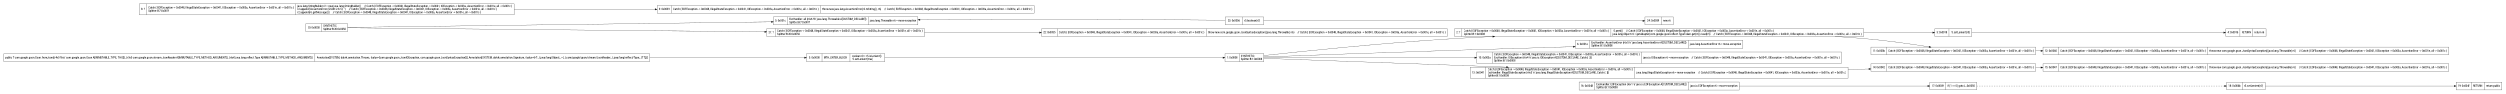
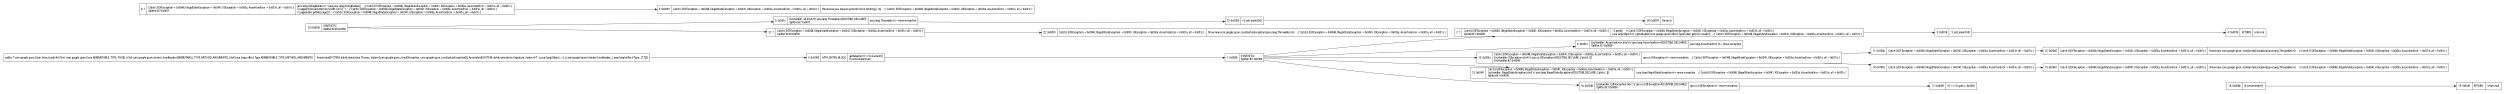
(1073, 19) -> (1070, 22)
(1252, 21) -> (1252, 21)
(1667, 21) -> (1667, 21)
(1882, 40) -> (1855, 53)
(867, 56) -> (866, 56)
(1505, 61) -> (1507, 61)
(1858, 69) -> (1847, 64)
none -> (1420, 77)
(2101, 86) -> none
(2493, 86) -> (2493, 86)
